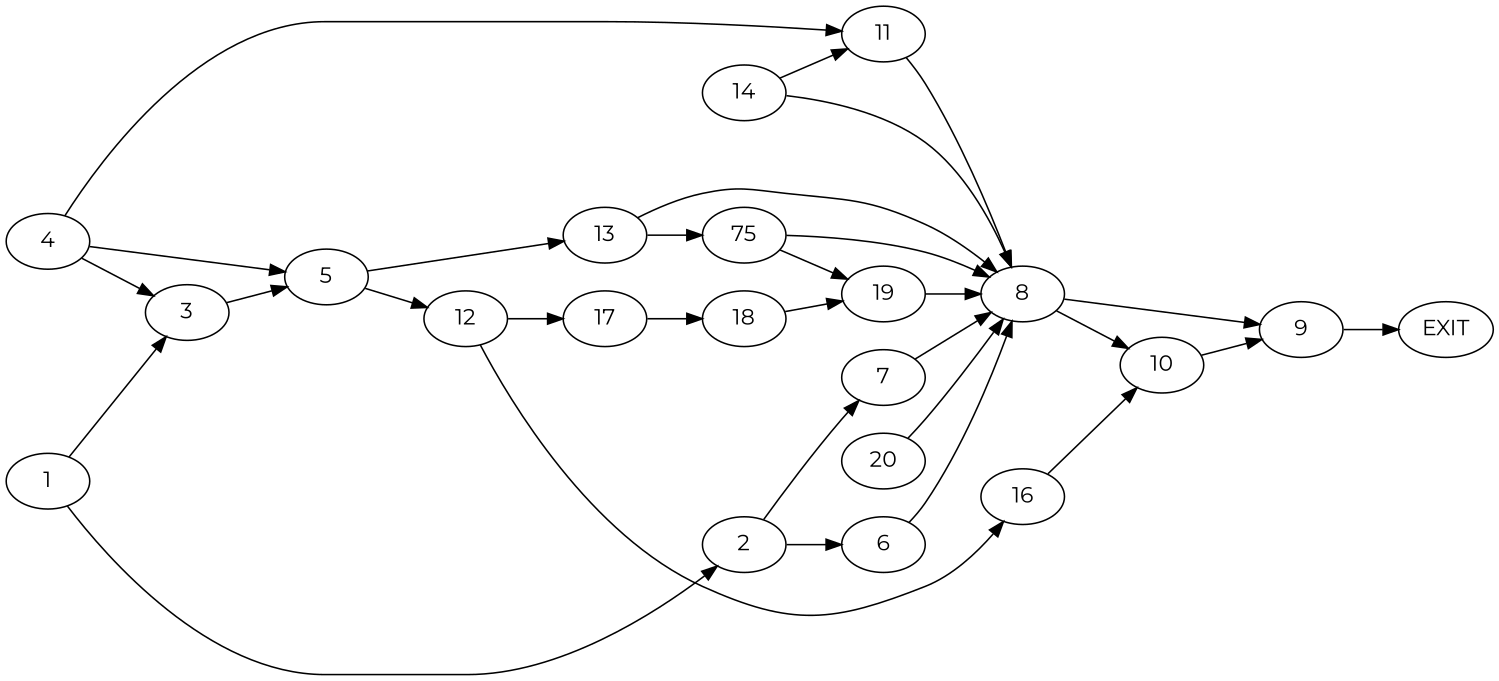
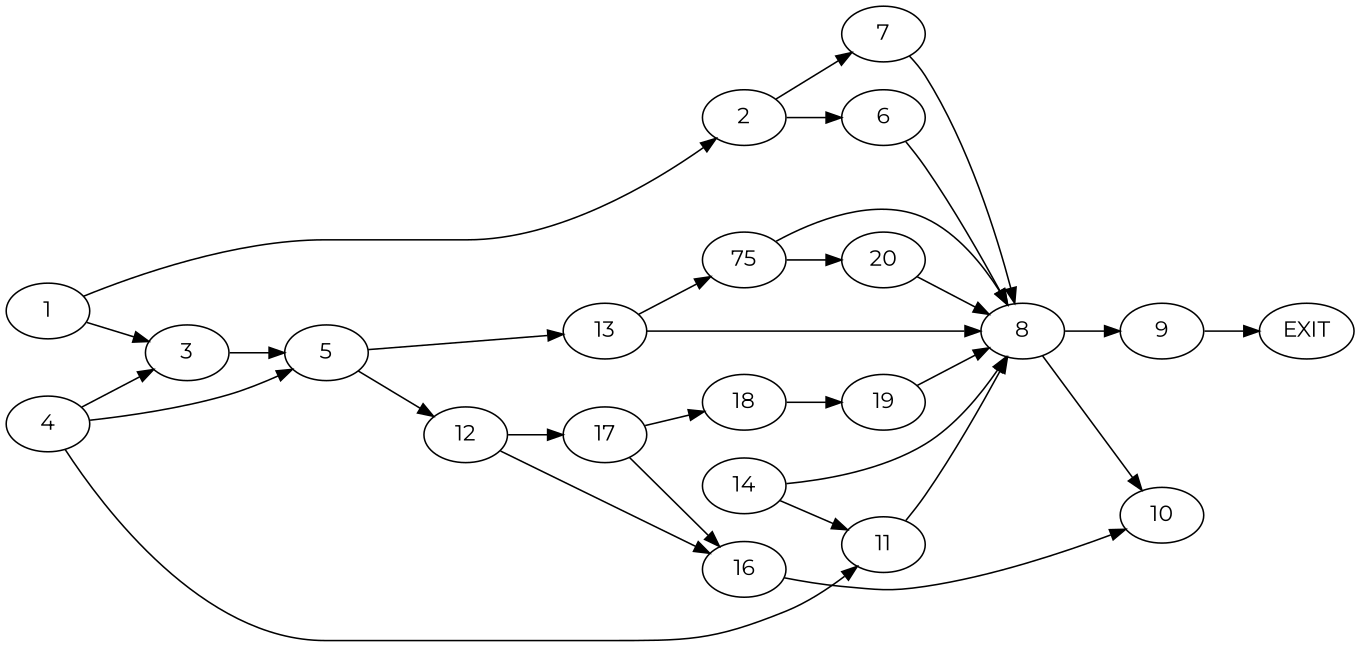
(807, 262) -> (806, 260)
(1224, 349) -> none
none -> (669, 496)
